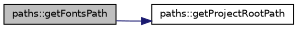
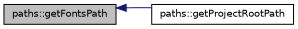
(129, 21) -> (139, 8)
